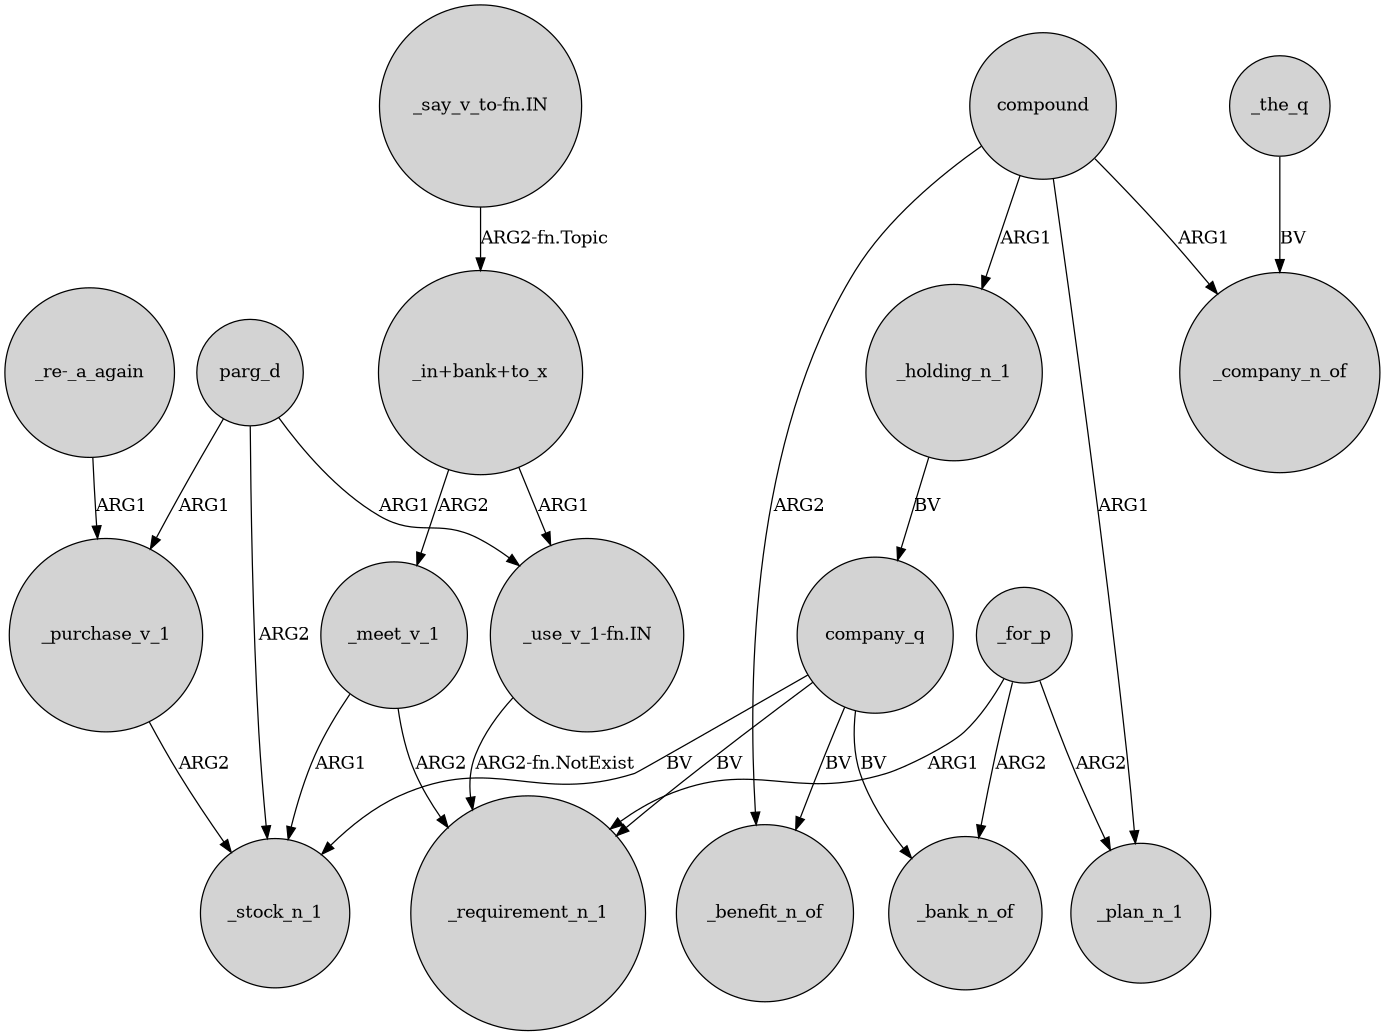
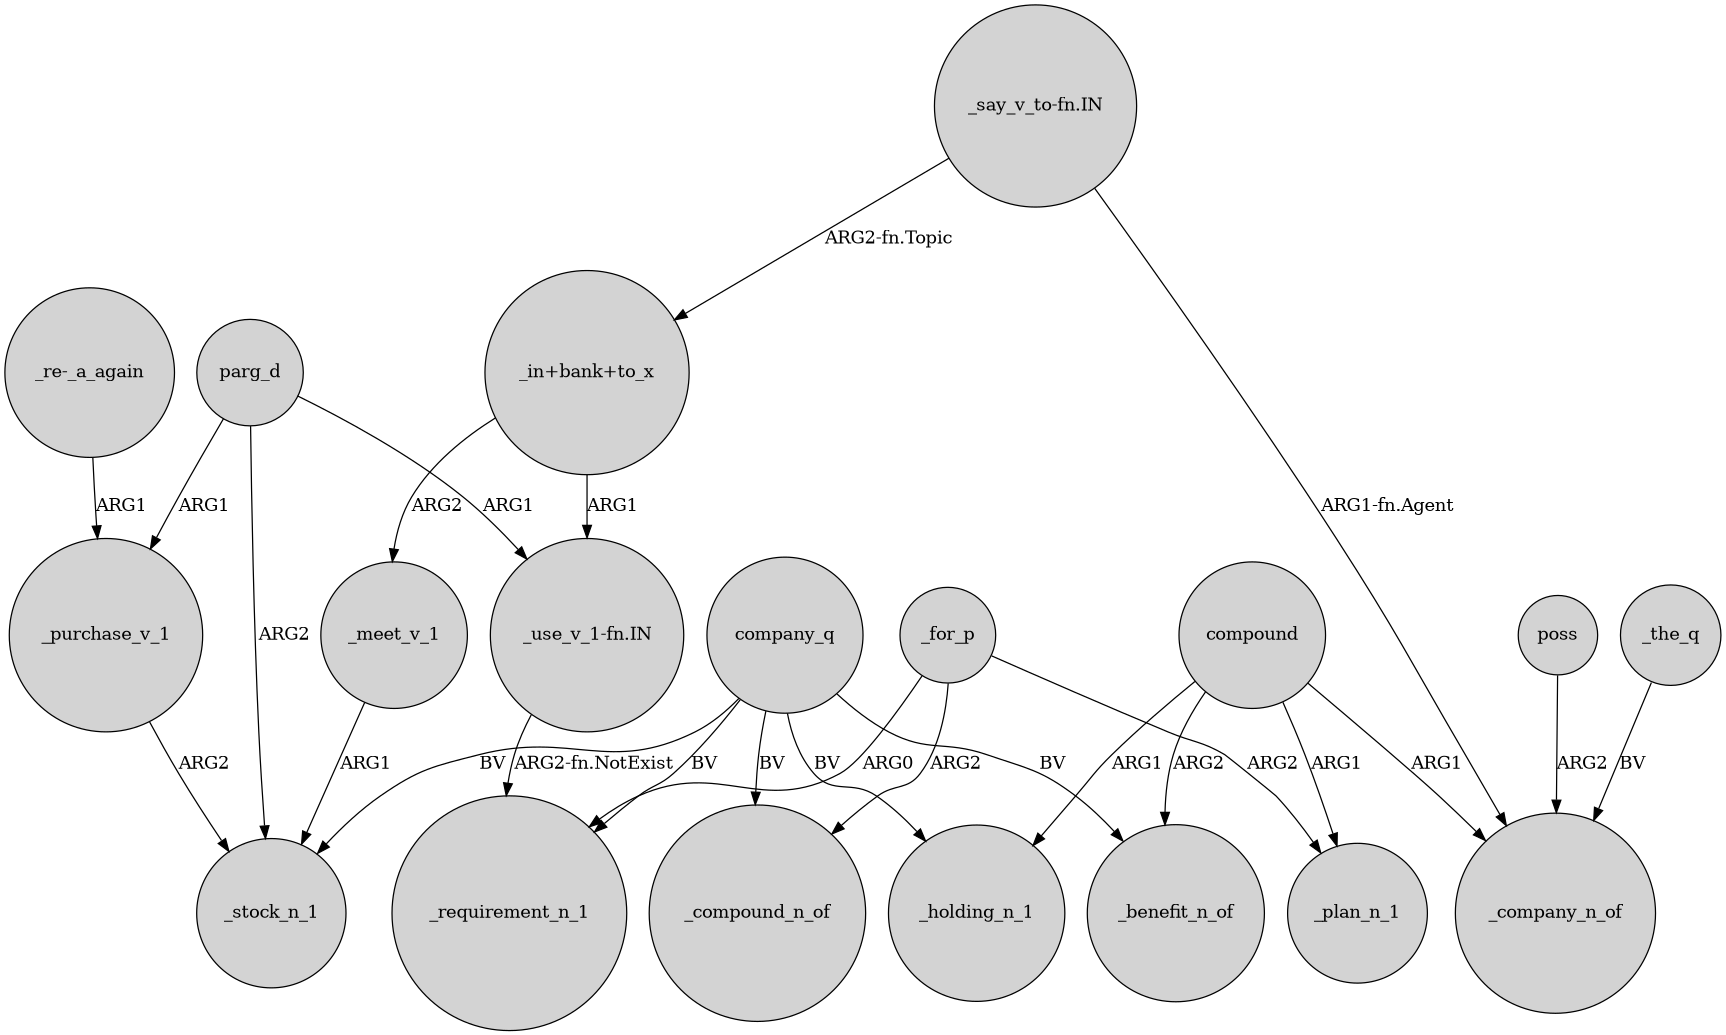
none -> (1308, 495)
(915, 503) -> (838, 786)
none -> (1558, 635)
(953, 764) -> (888, 764)
(412, 766) -> none
(965, 913) -> (757, 913)
